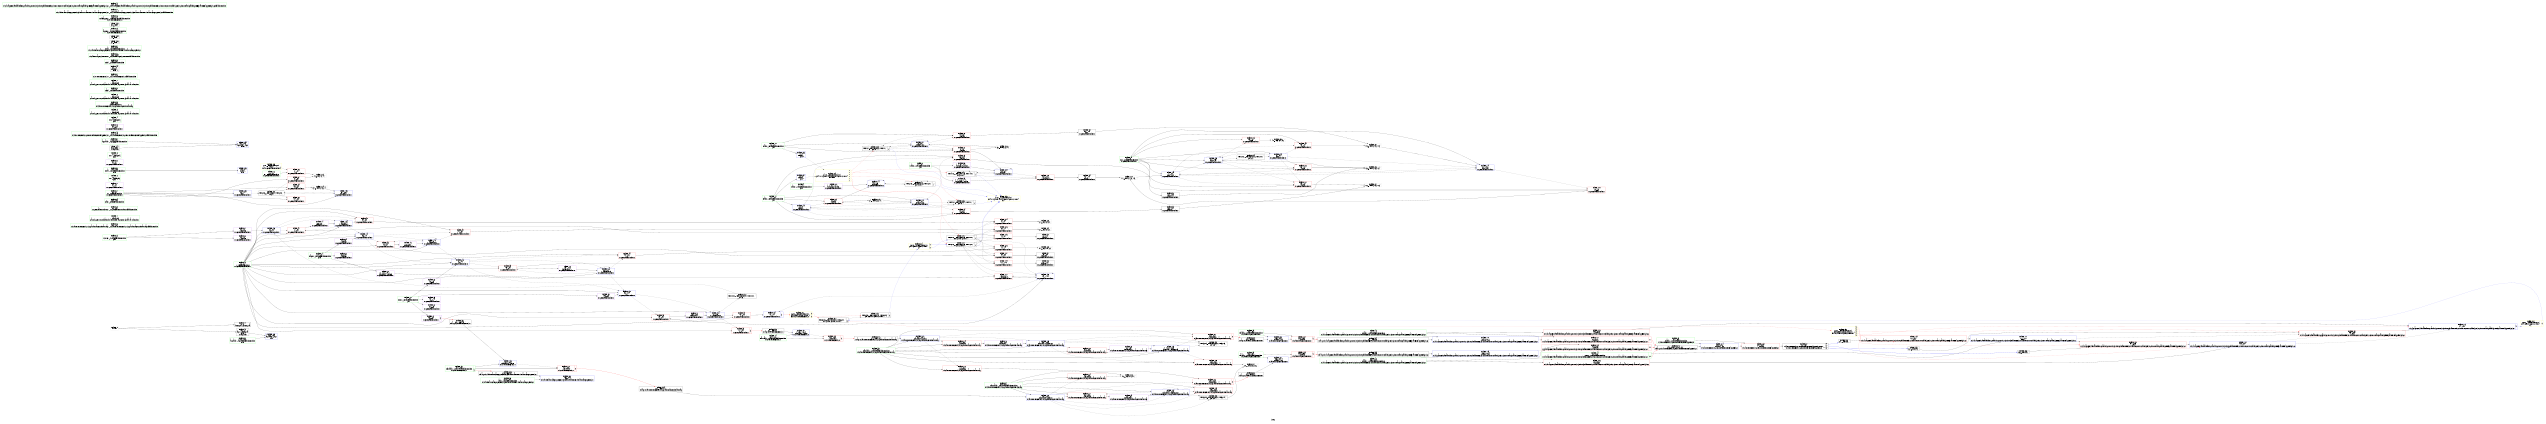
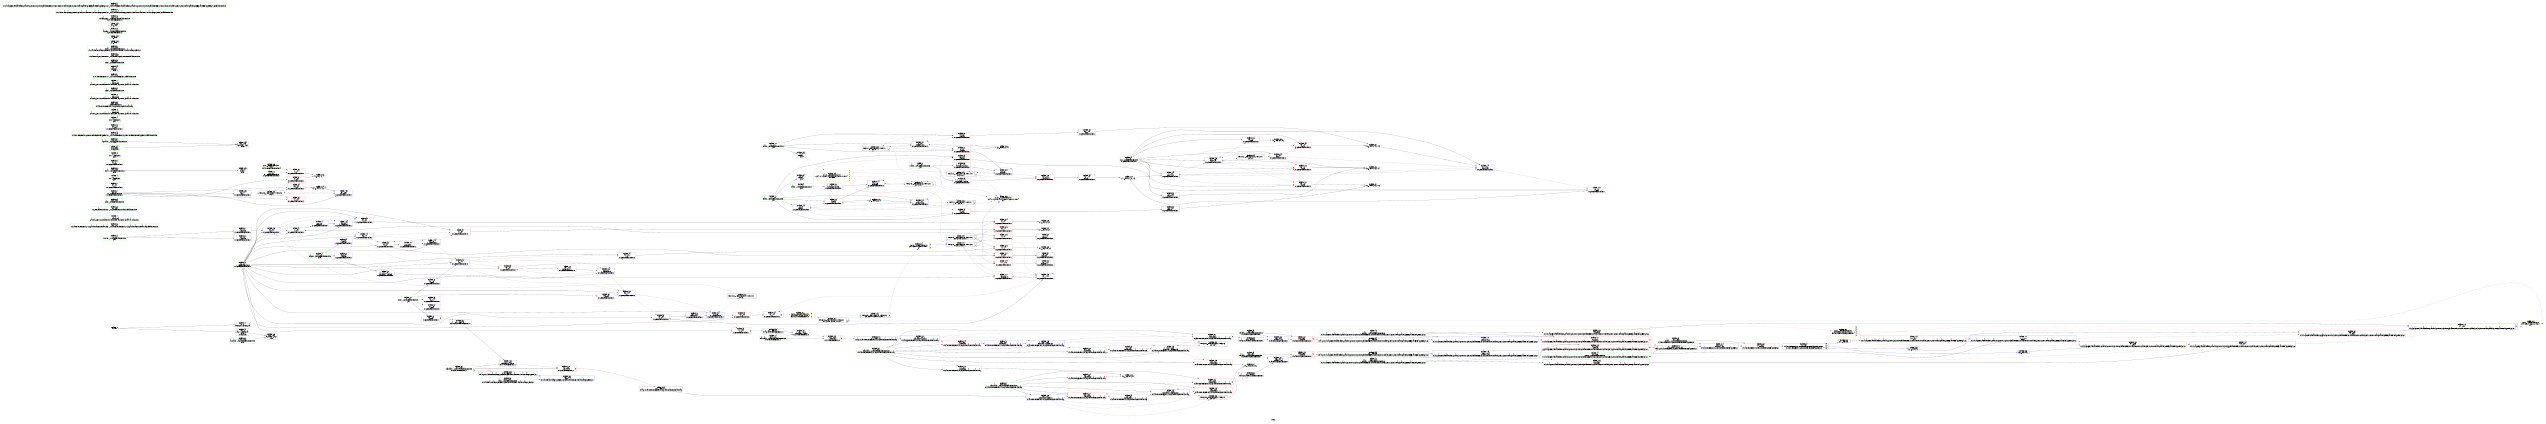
(460, 234) -> (460, 234)
(1004, 265) -> (1004, 265)
